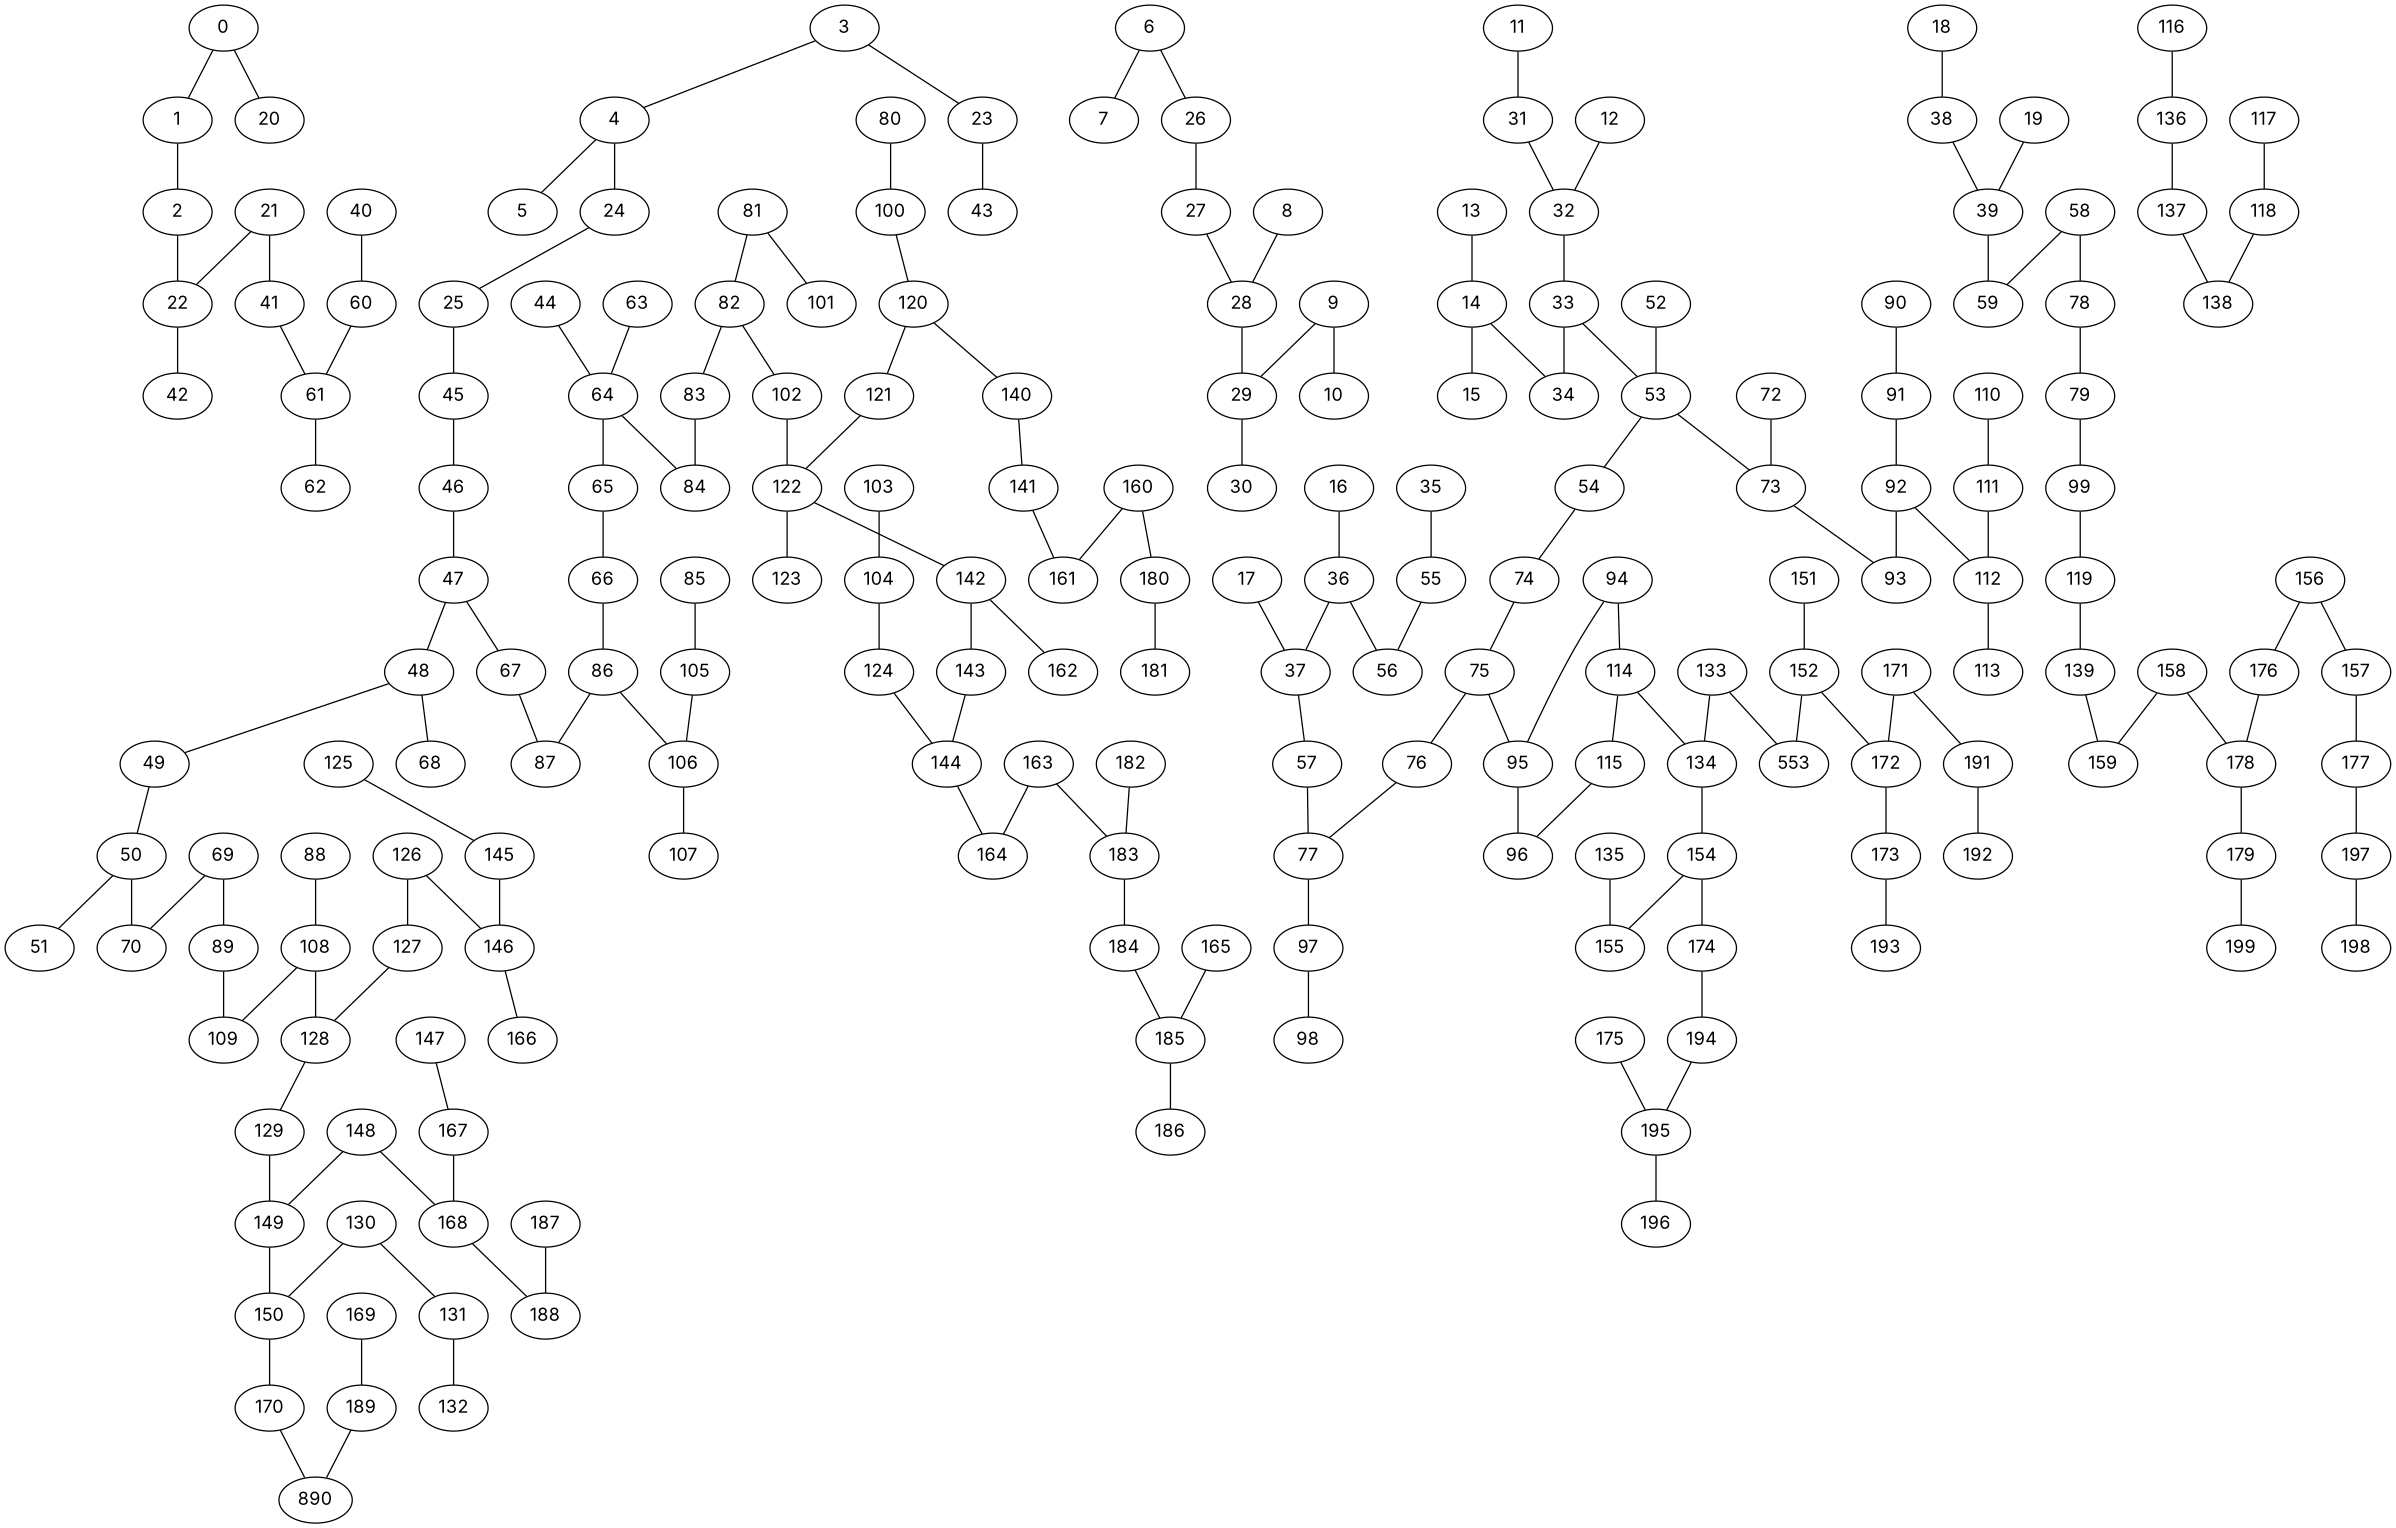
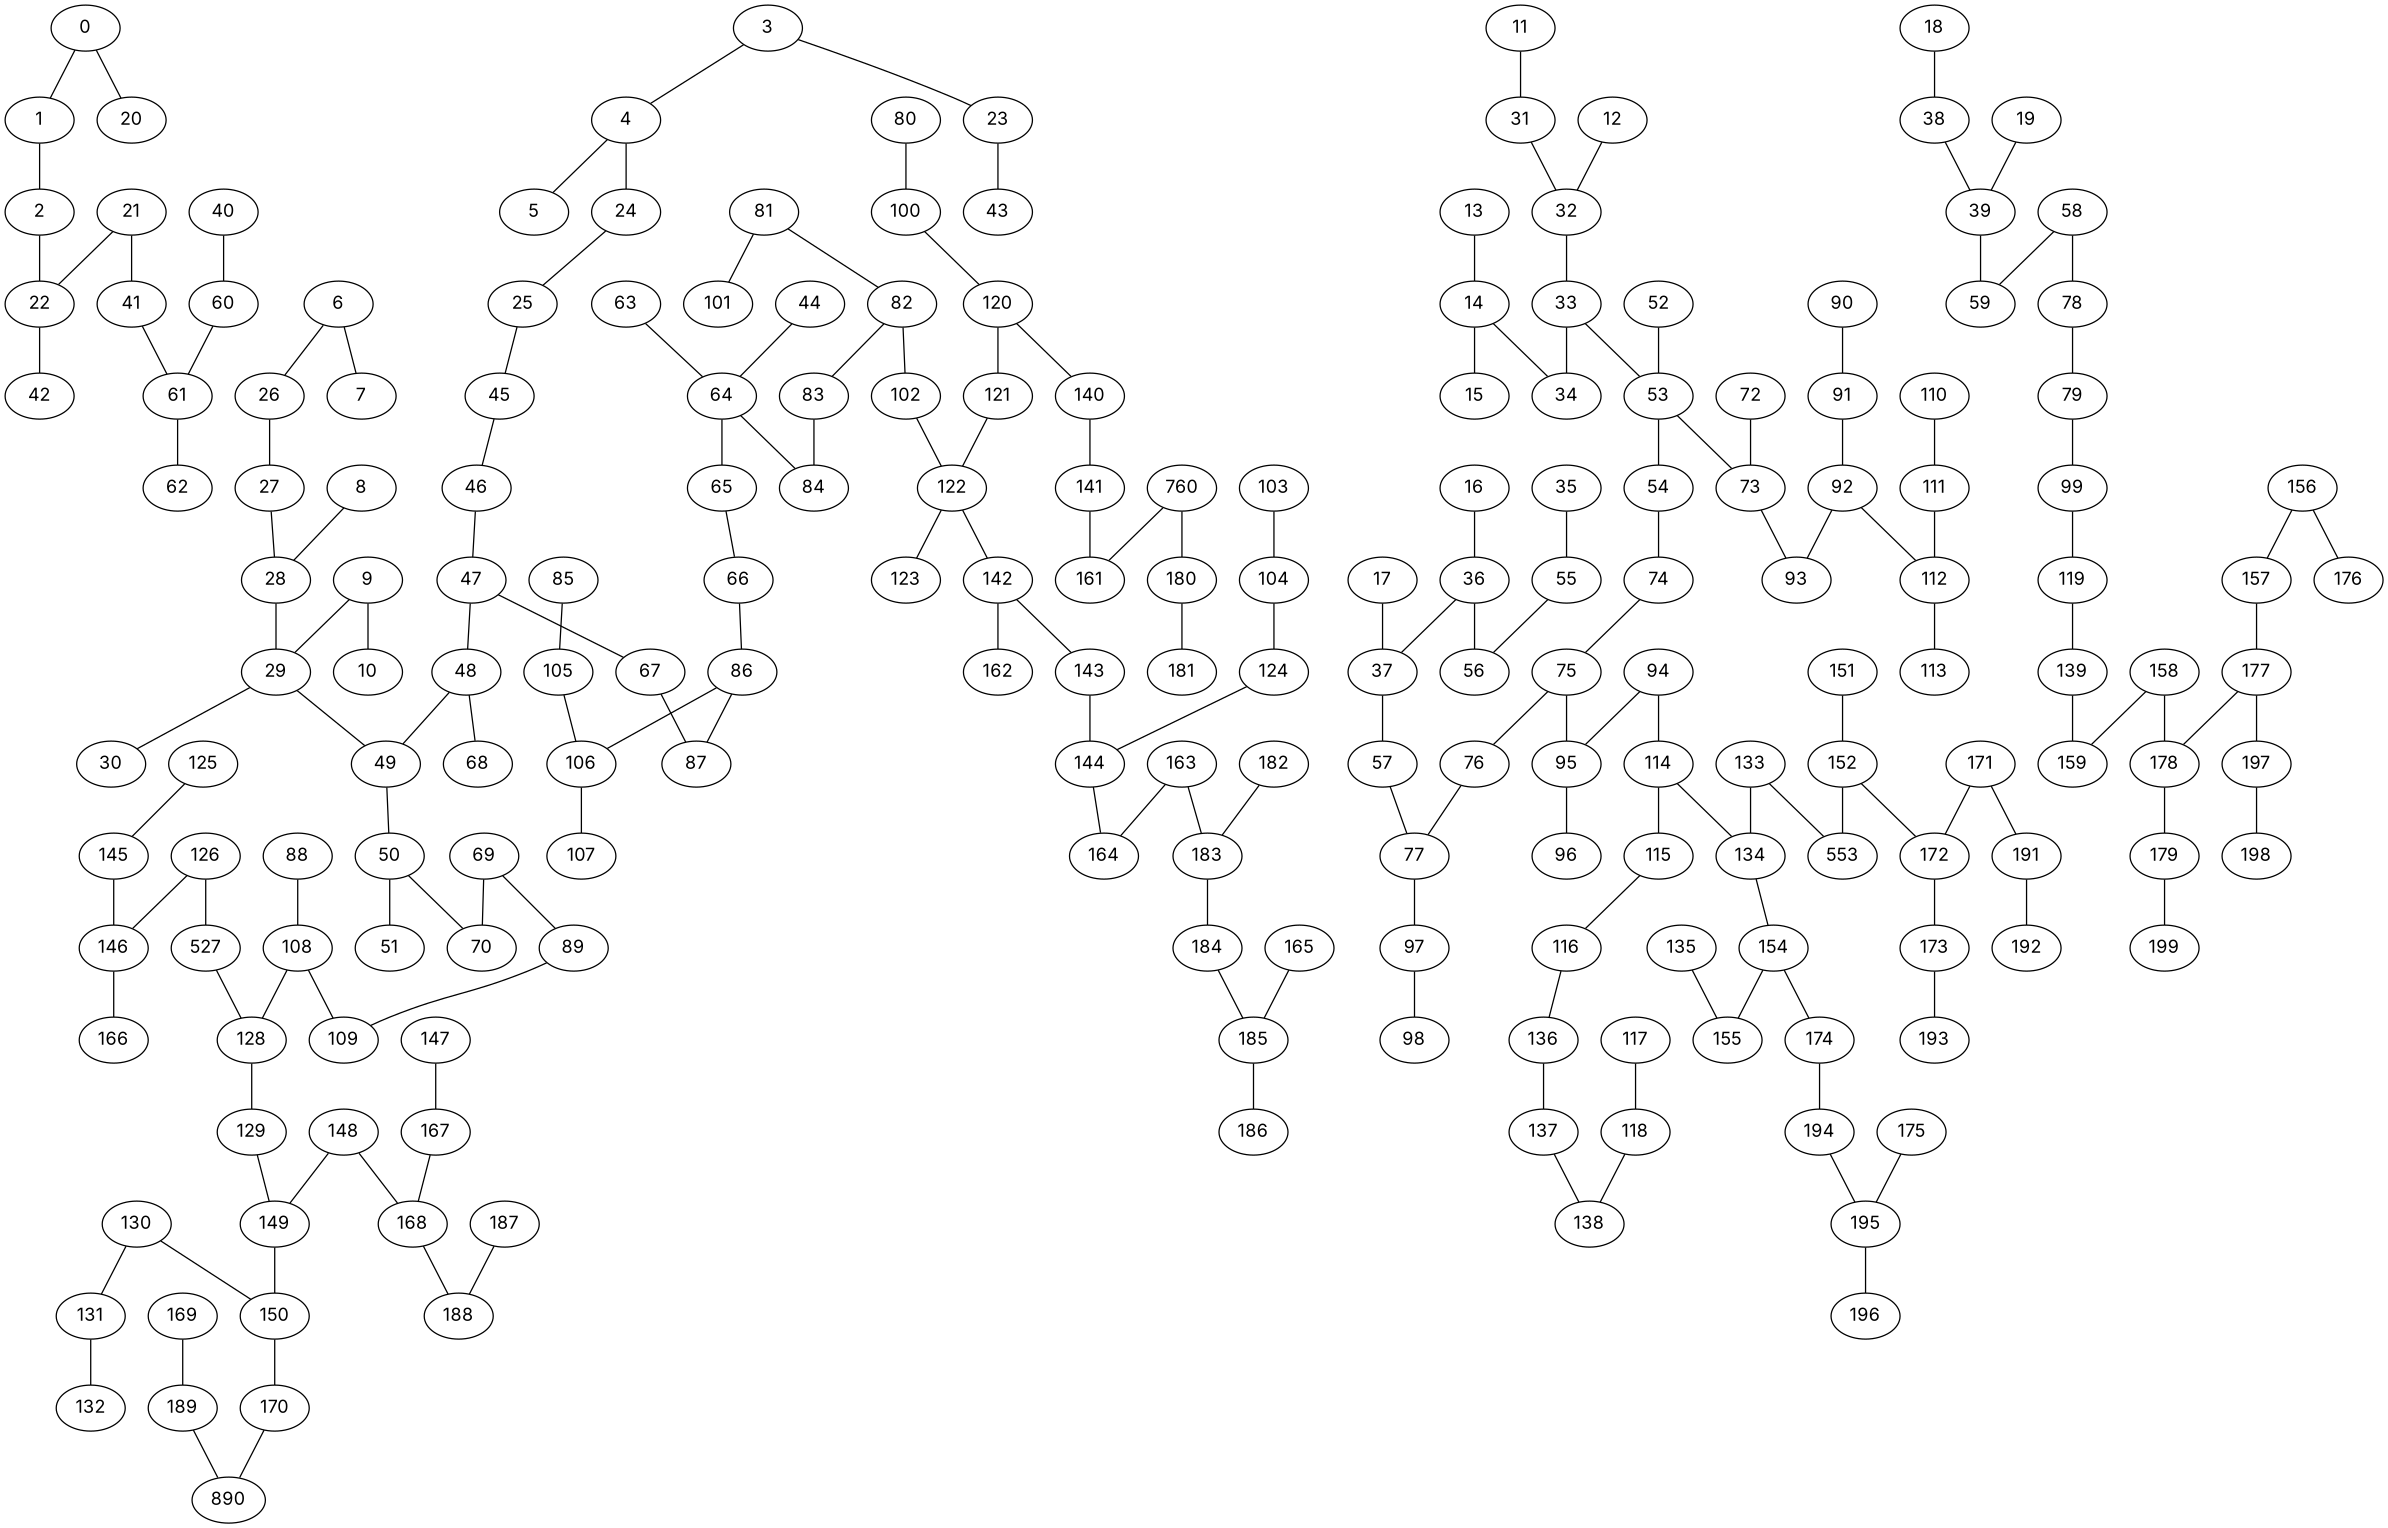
(1138, 488) -> (1182, 488)
none -> (331, 718)
(2253, 718) -> (2211, 718)
(1564, 810) -> (1613, 902)
(408, 948) -> (206, 948)
